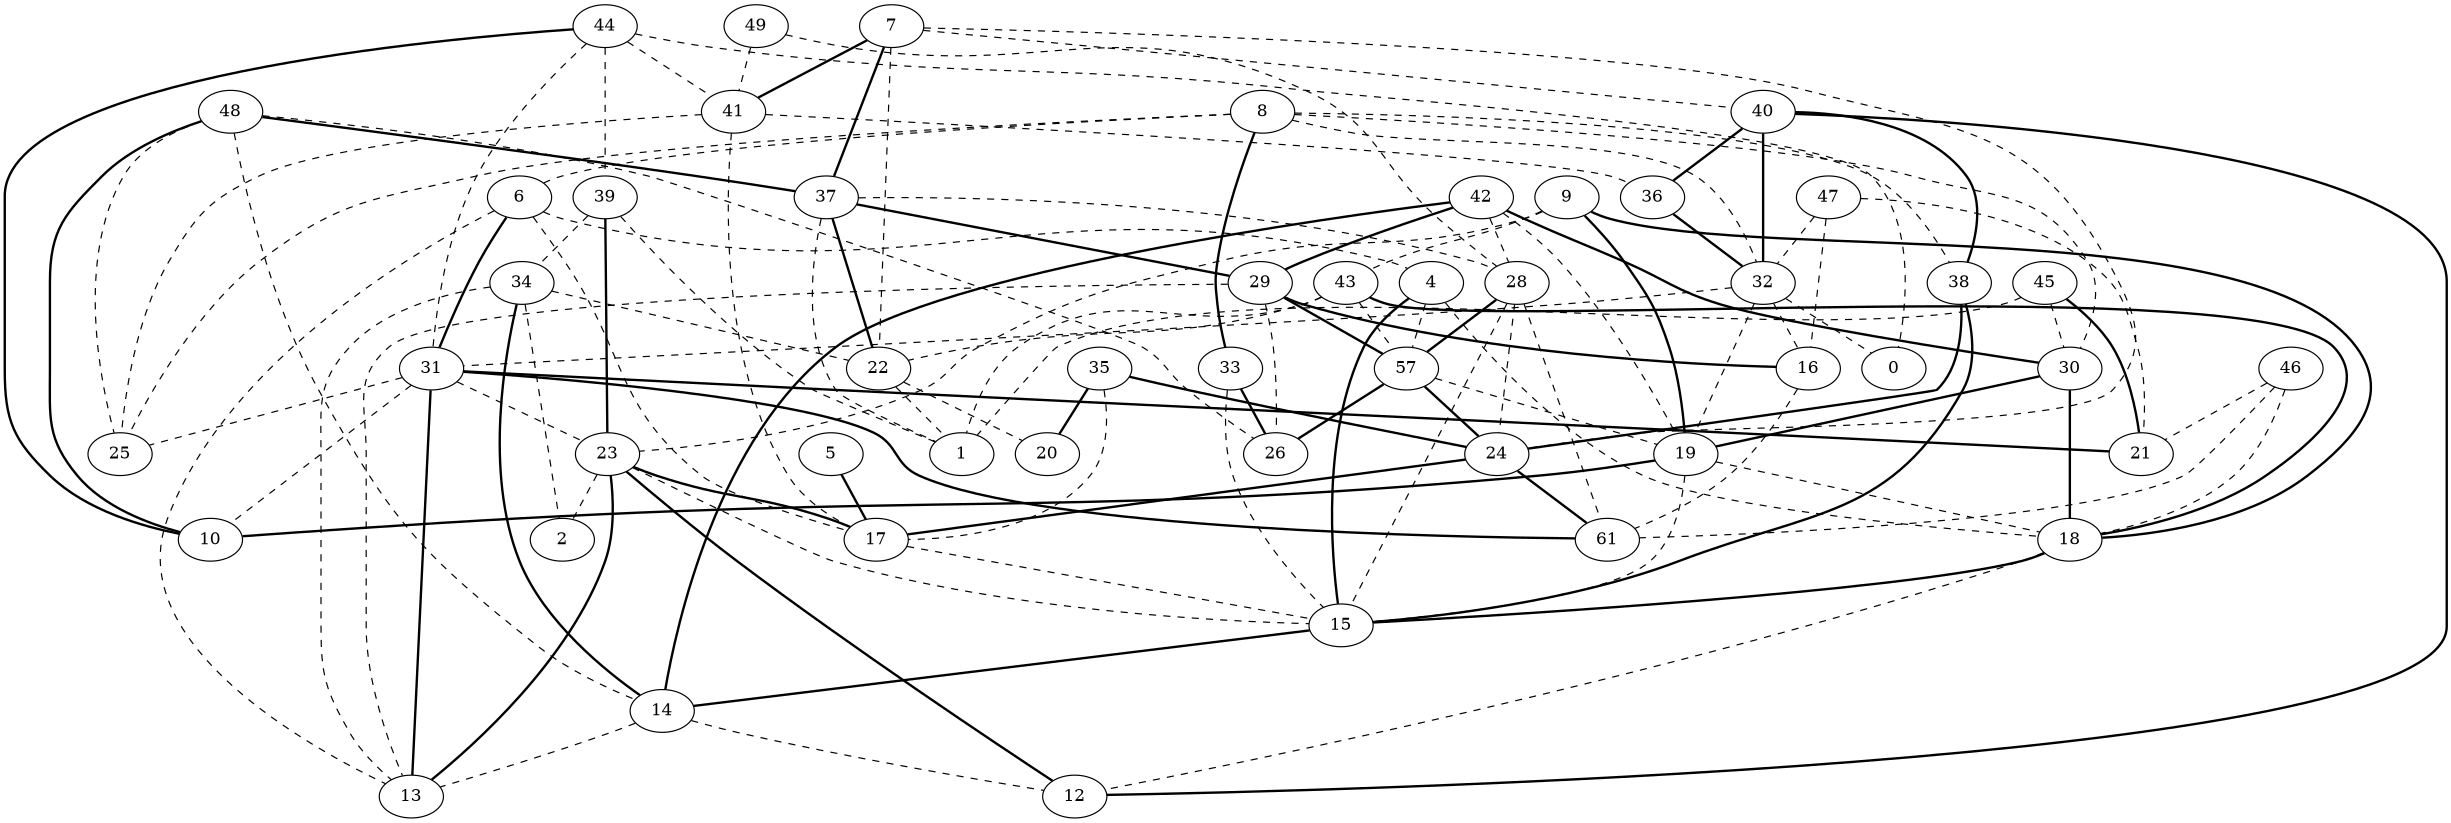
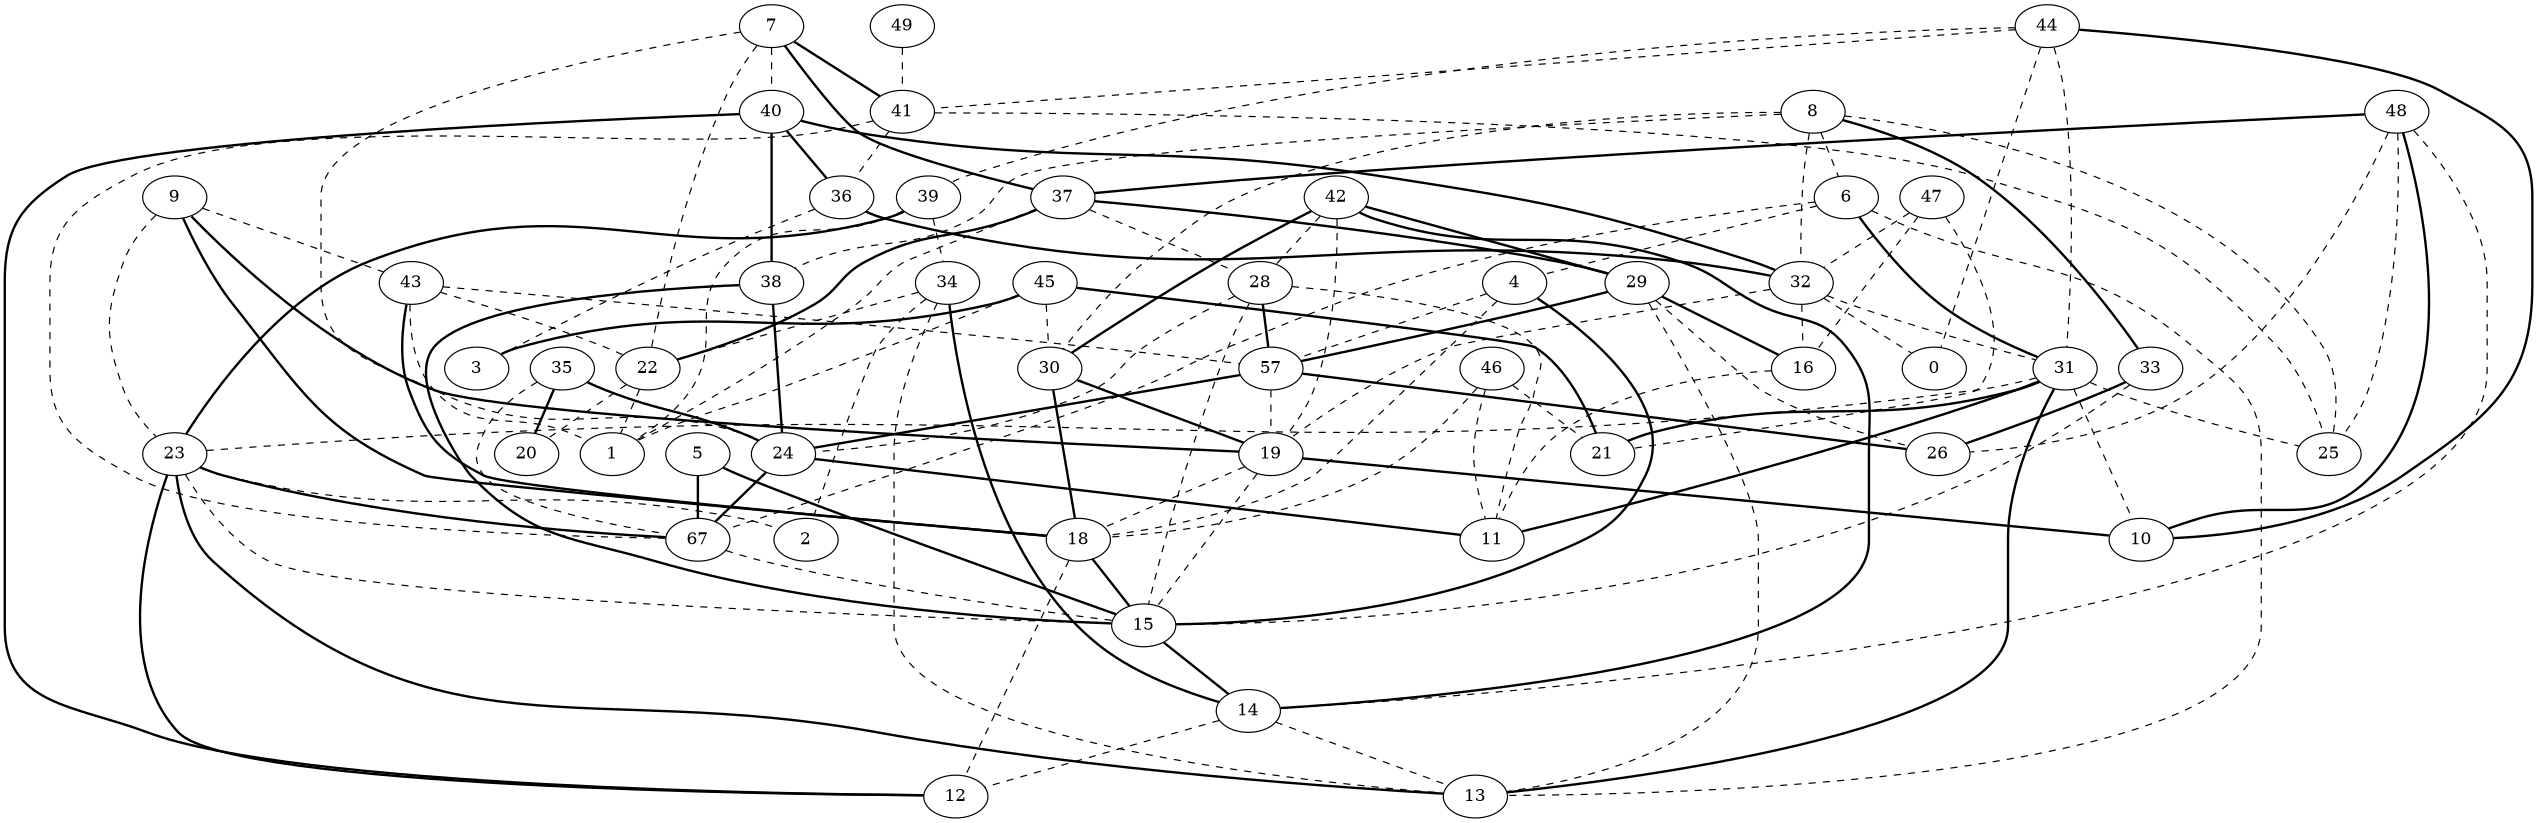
(1255, 71) -> none
none -> (477, 369)
(876, 540) -> (698, 540)
(1607, 540) -> (1492, 540)
none -> (919, 543)
